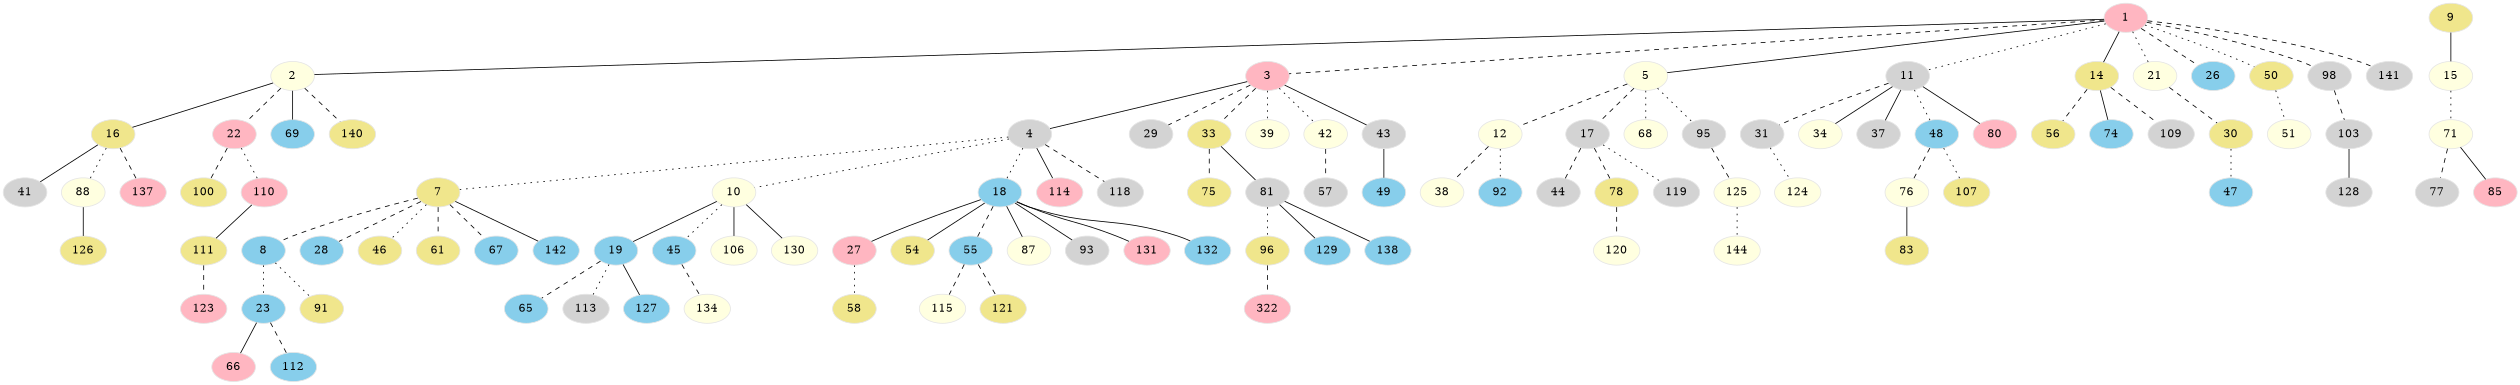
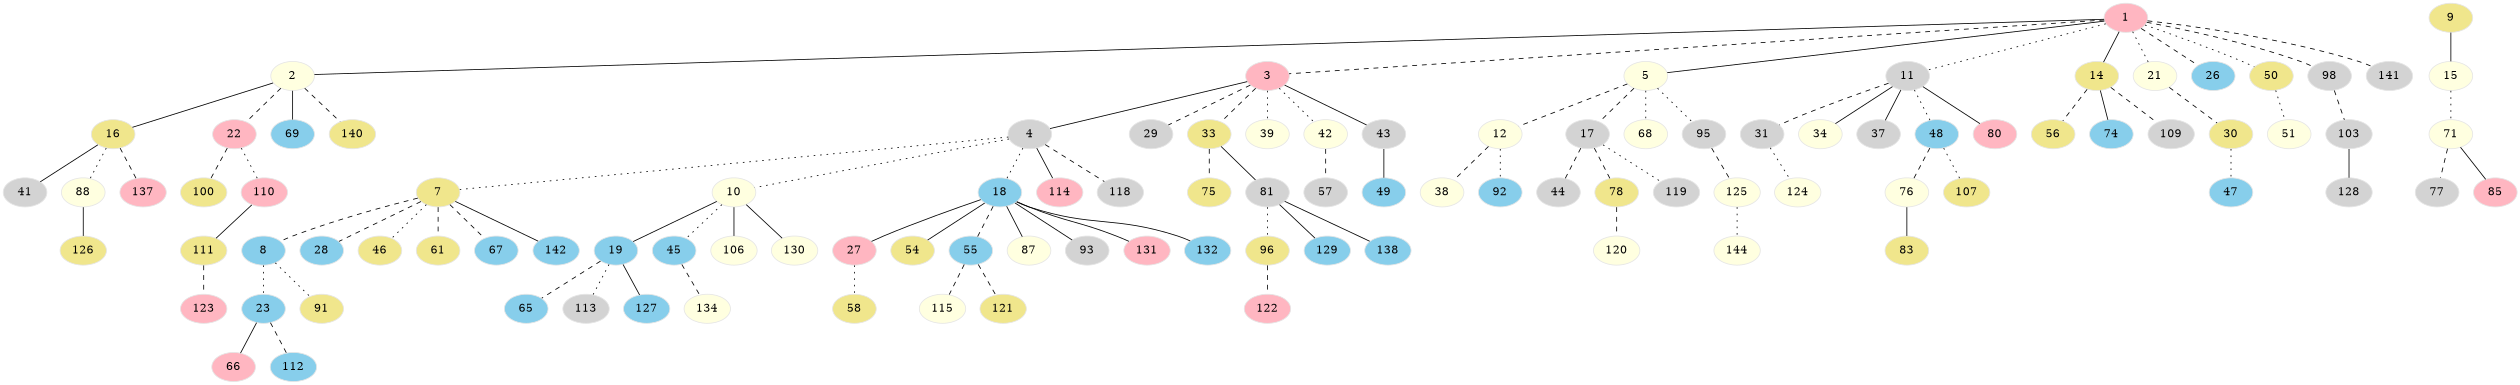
(1267, 309) -> (1267, 309)
